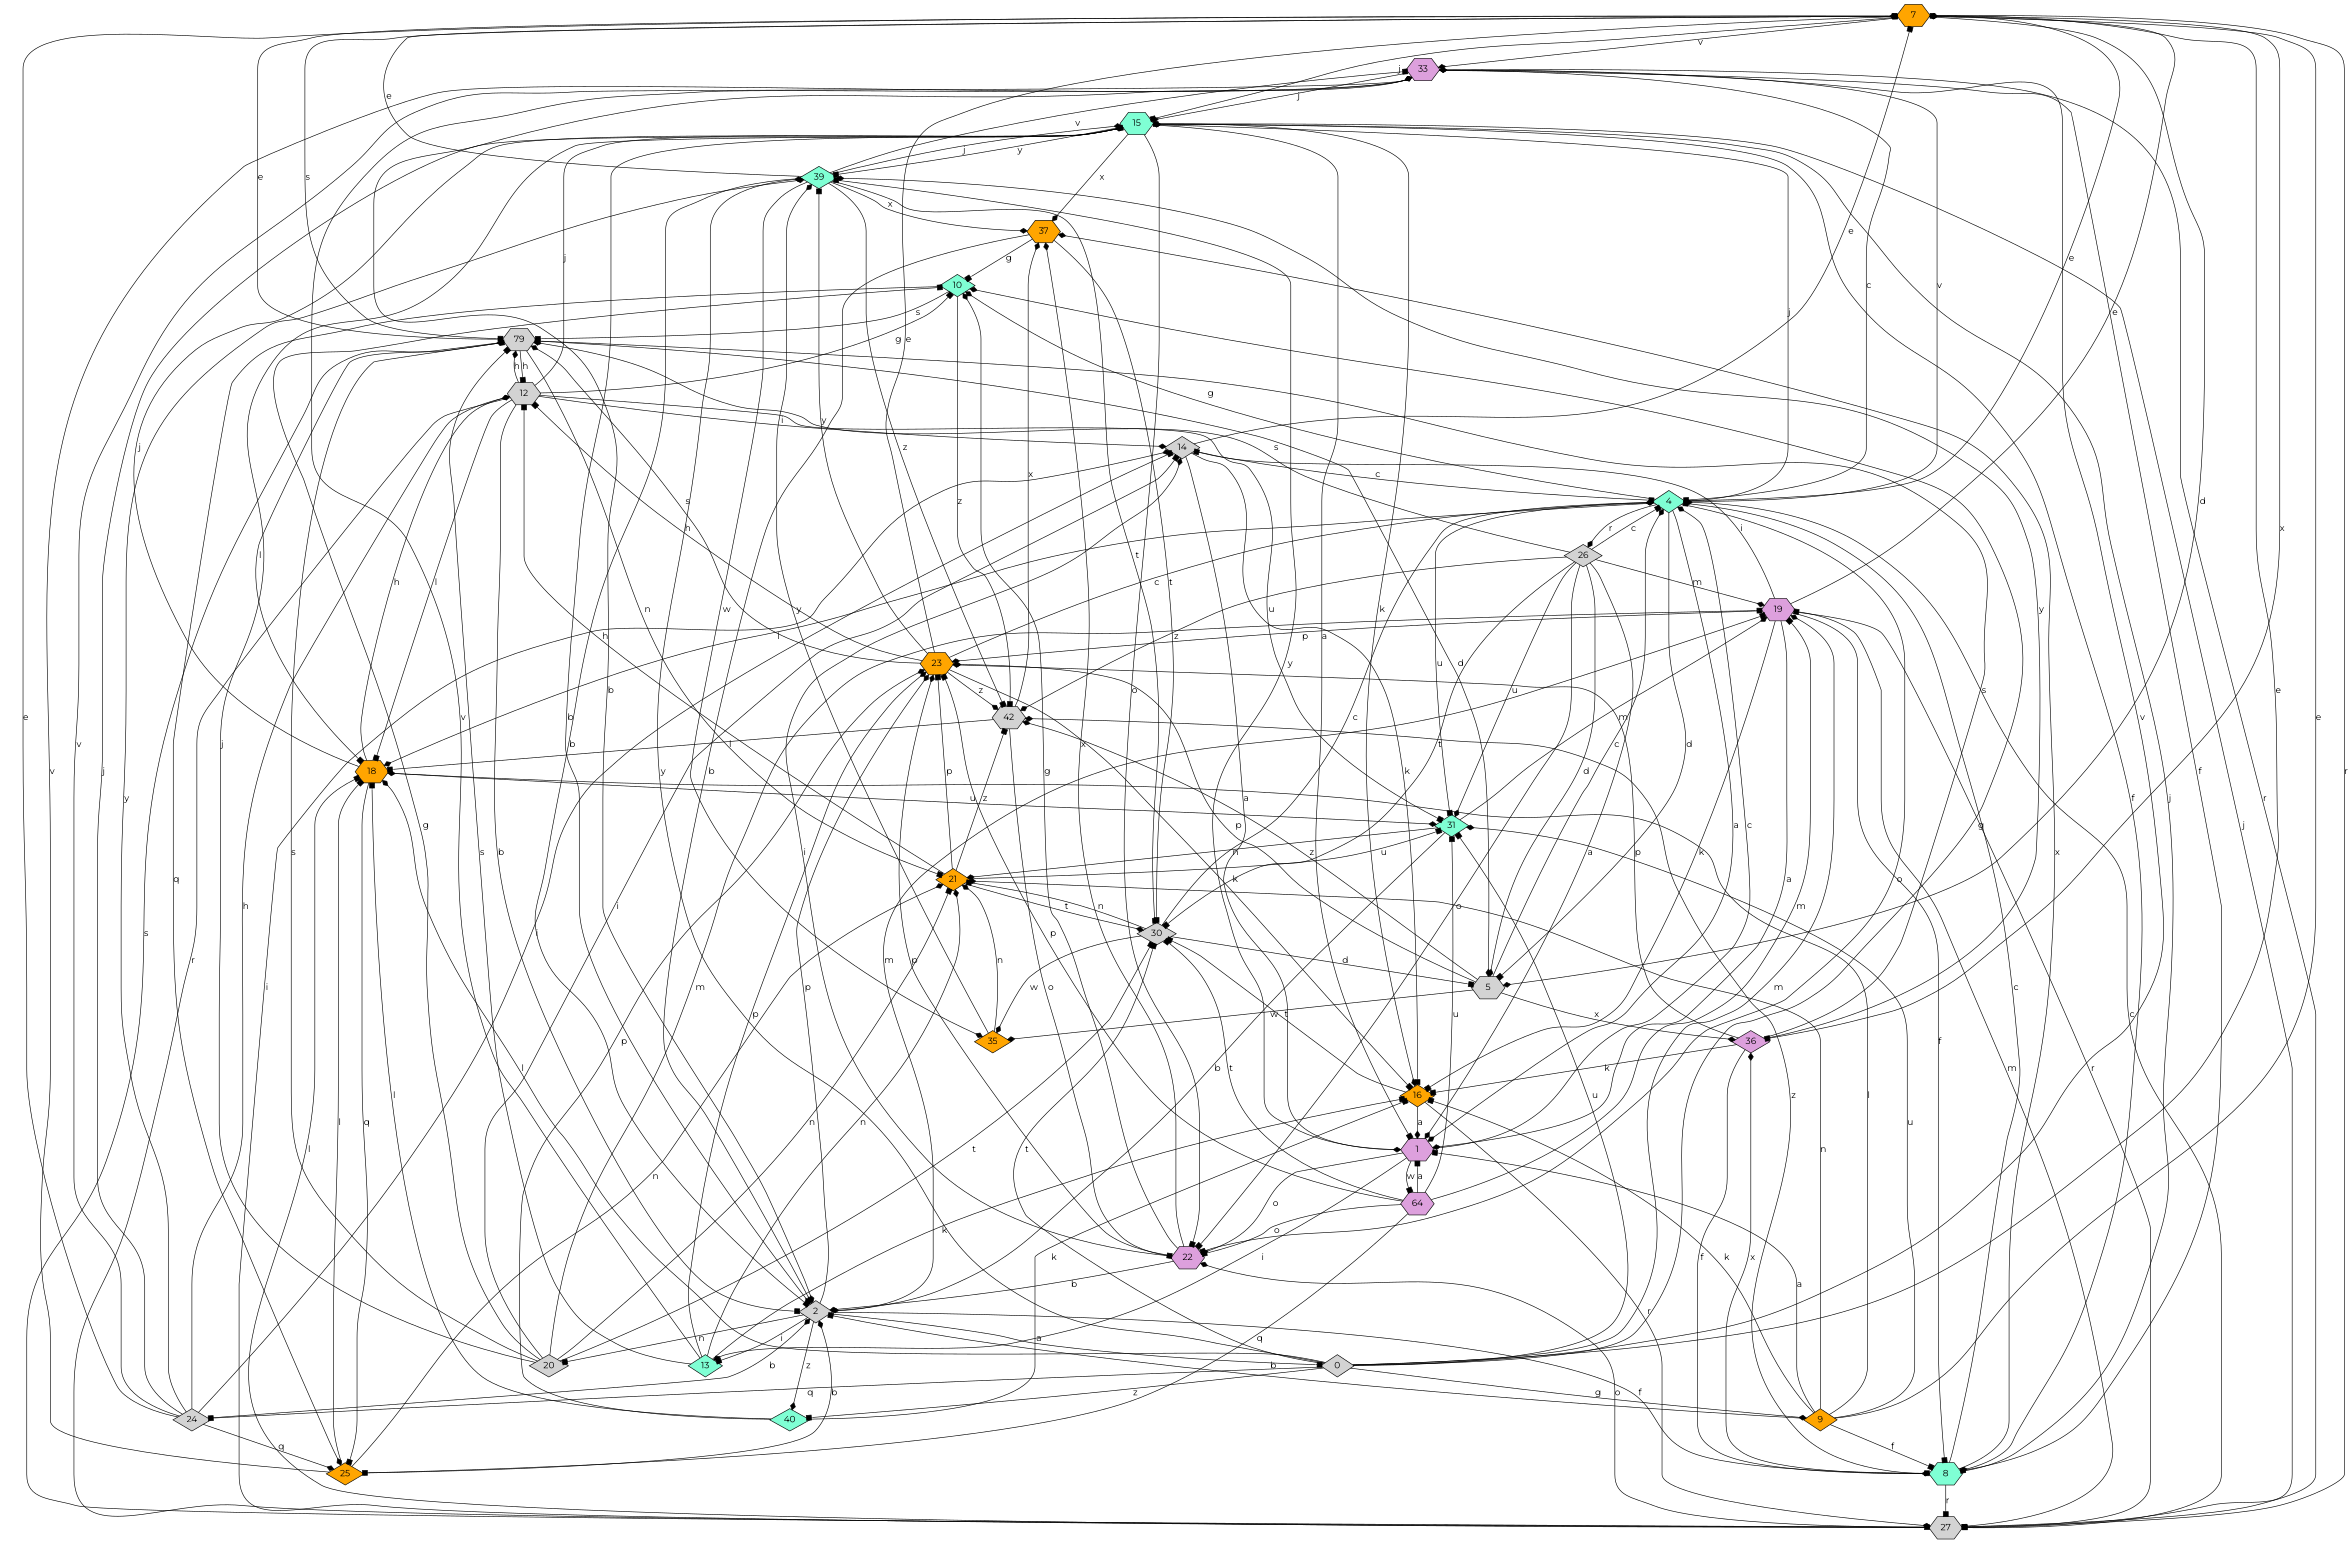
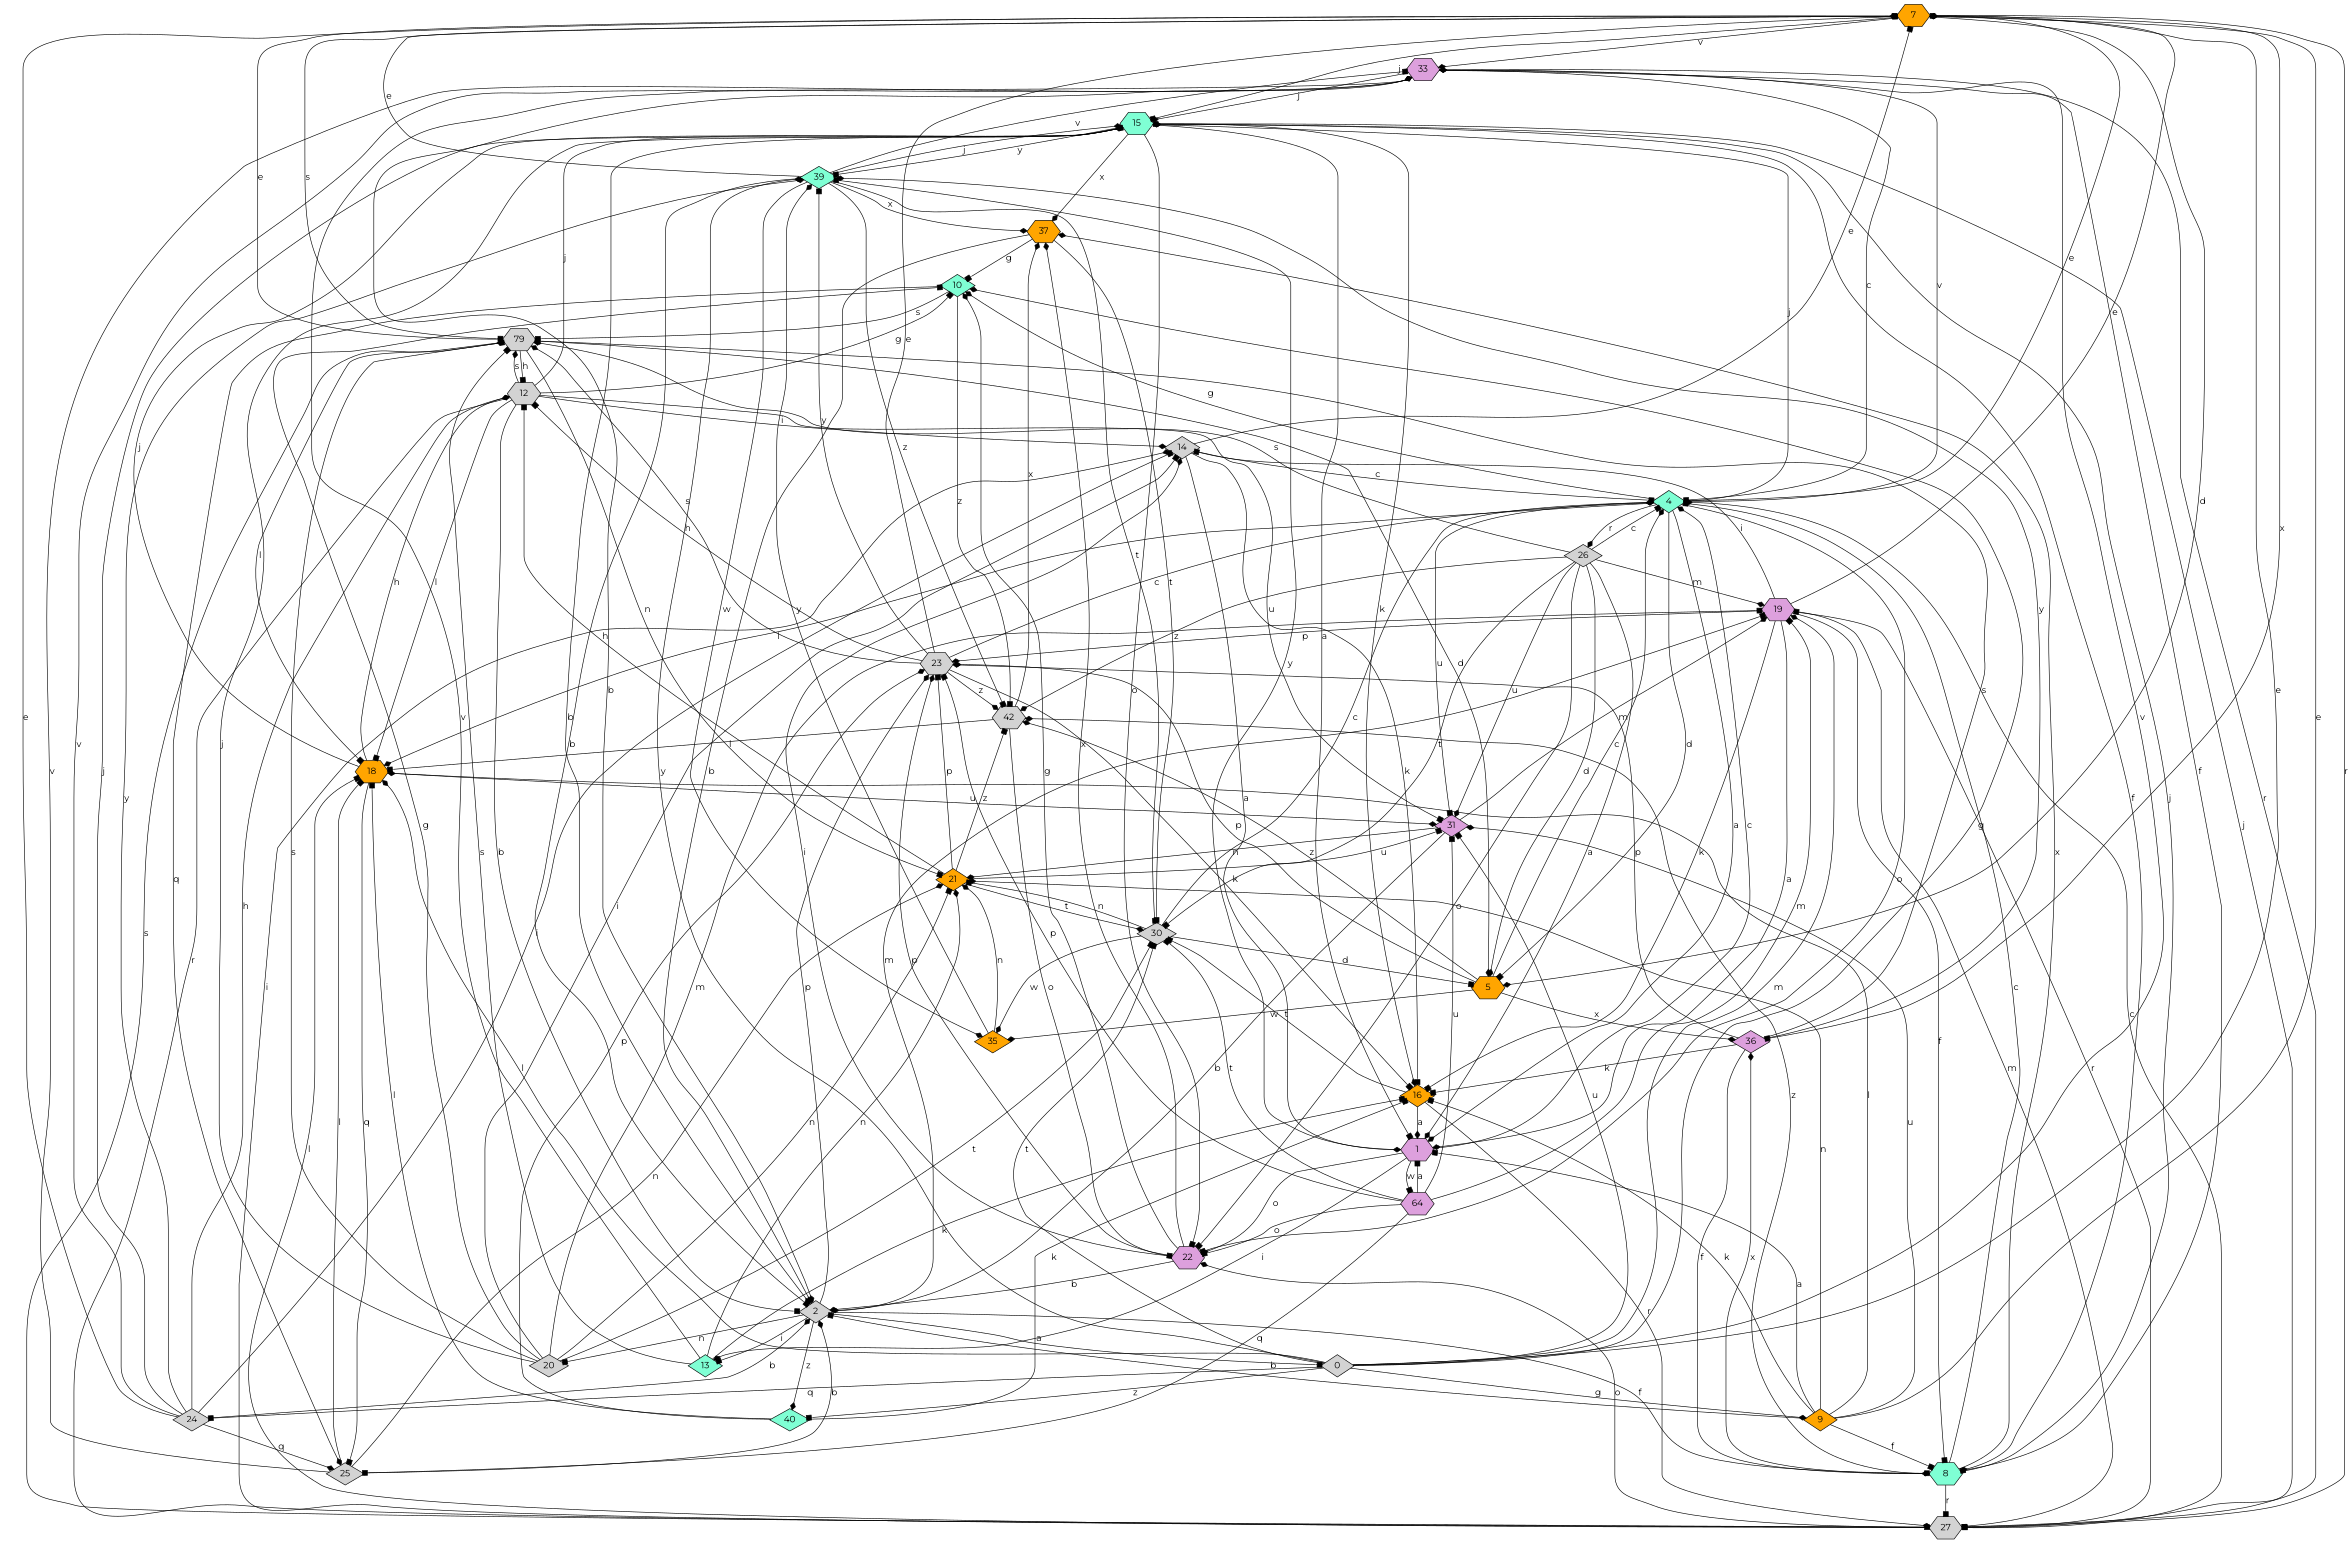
(517, 367) -> (517, 367)
(937, 664) -> (937, 664)
(1452, 826) -> (1452, 826)
(1488, 988) -> (1488, 988)
(756, 1000) -> none
(345, 1474) -> (345, 1474)
